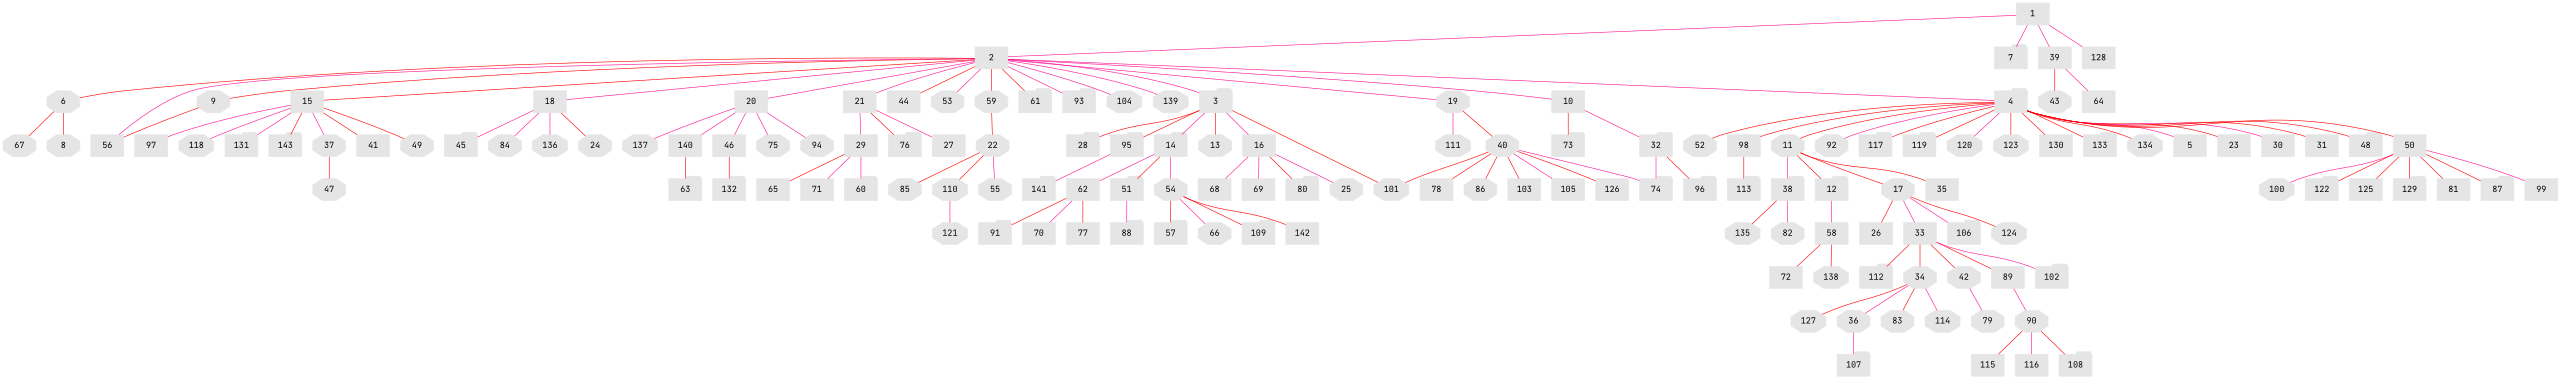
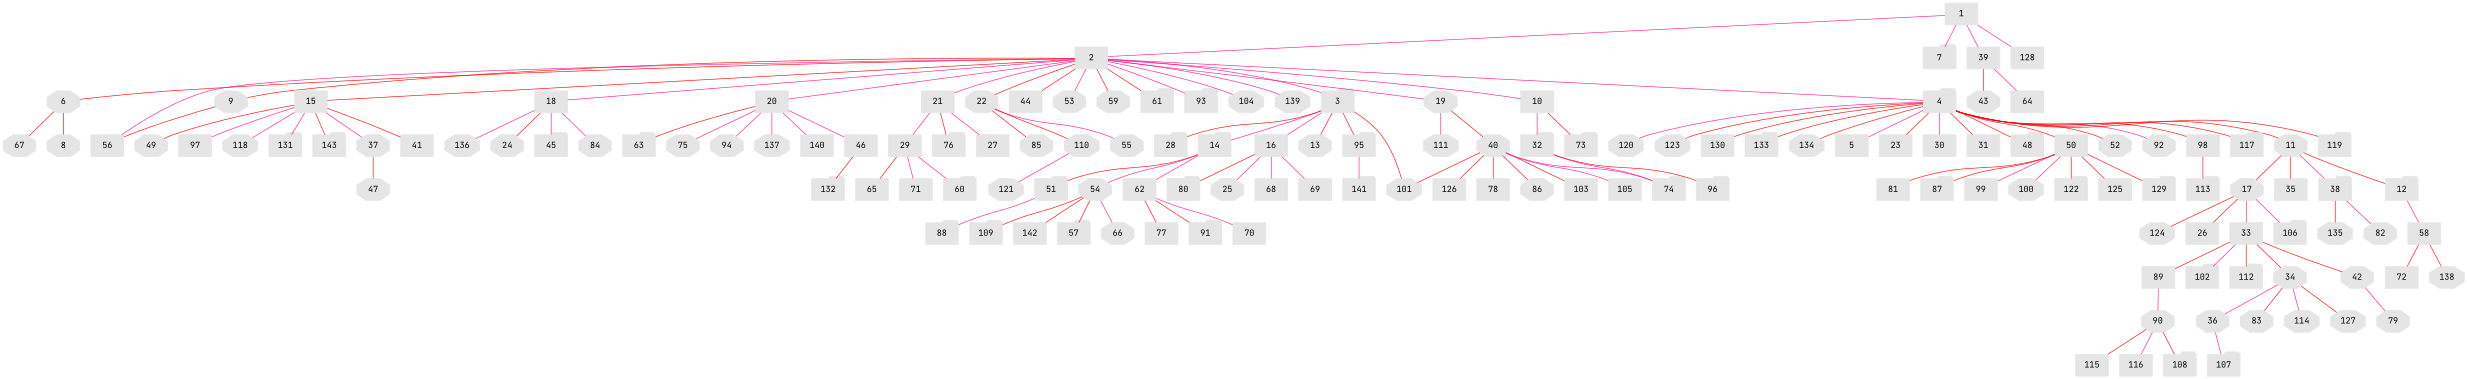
(992, 124) -> (1034, 79)
(685, 168) -> (705, 120)
